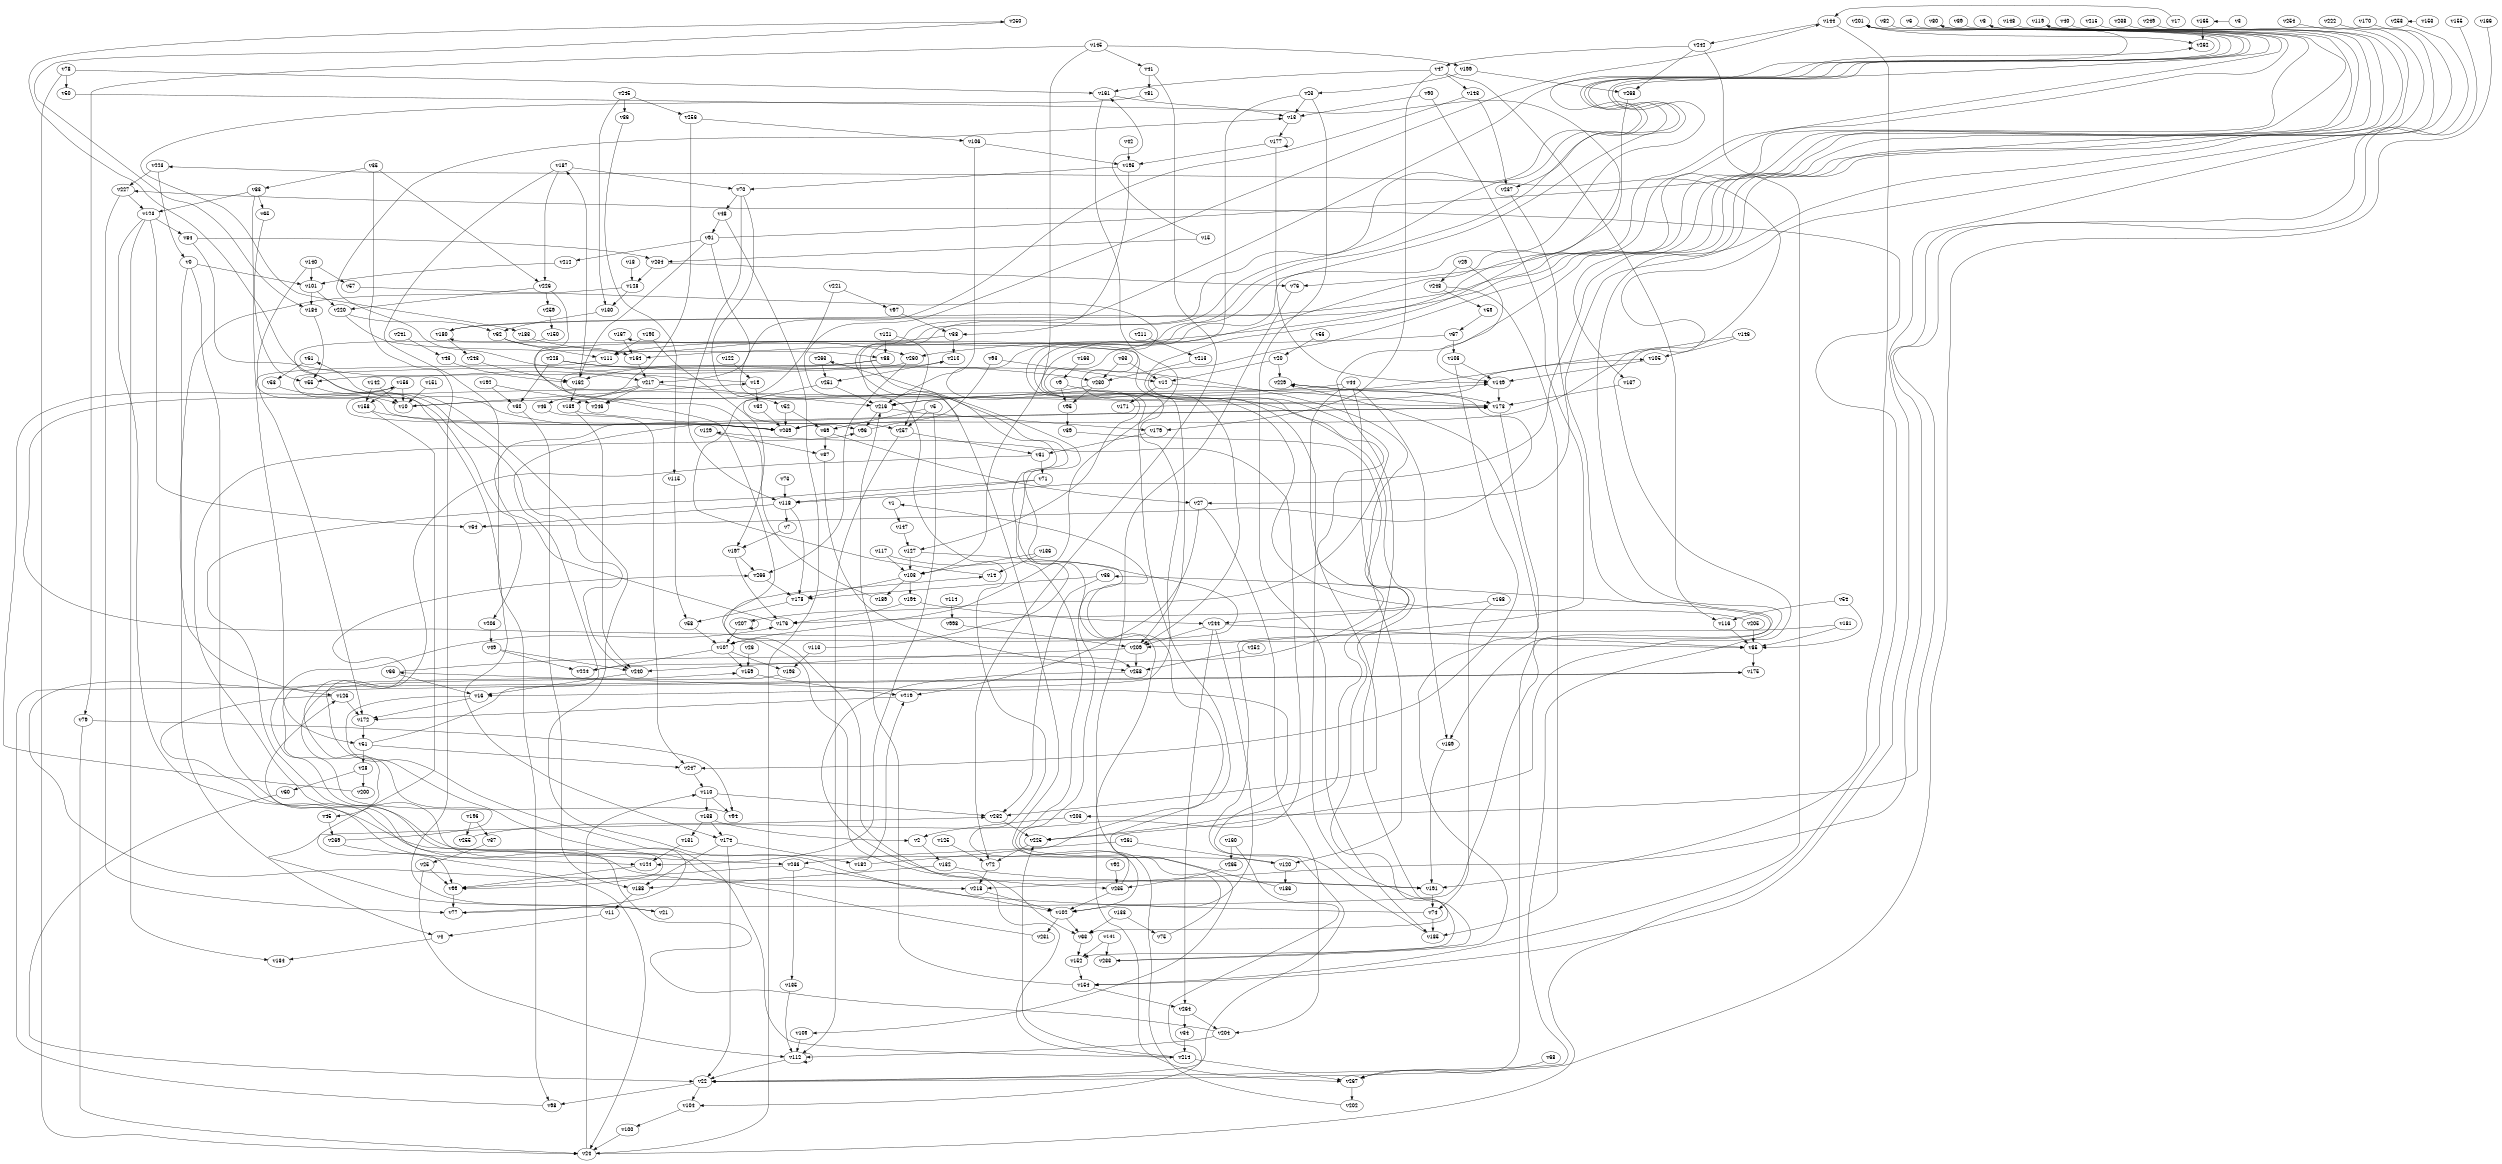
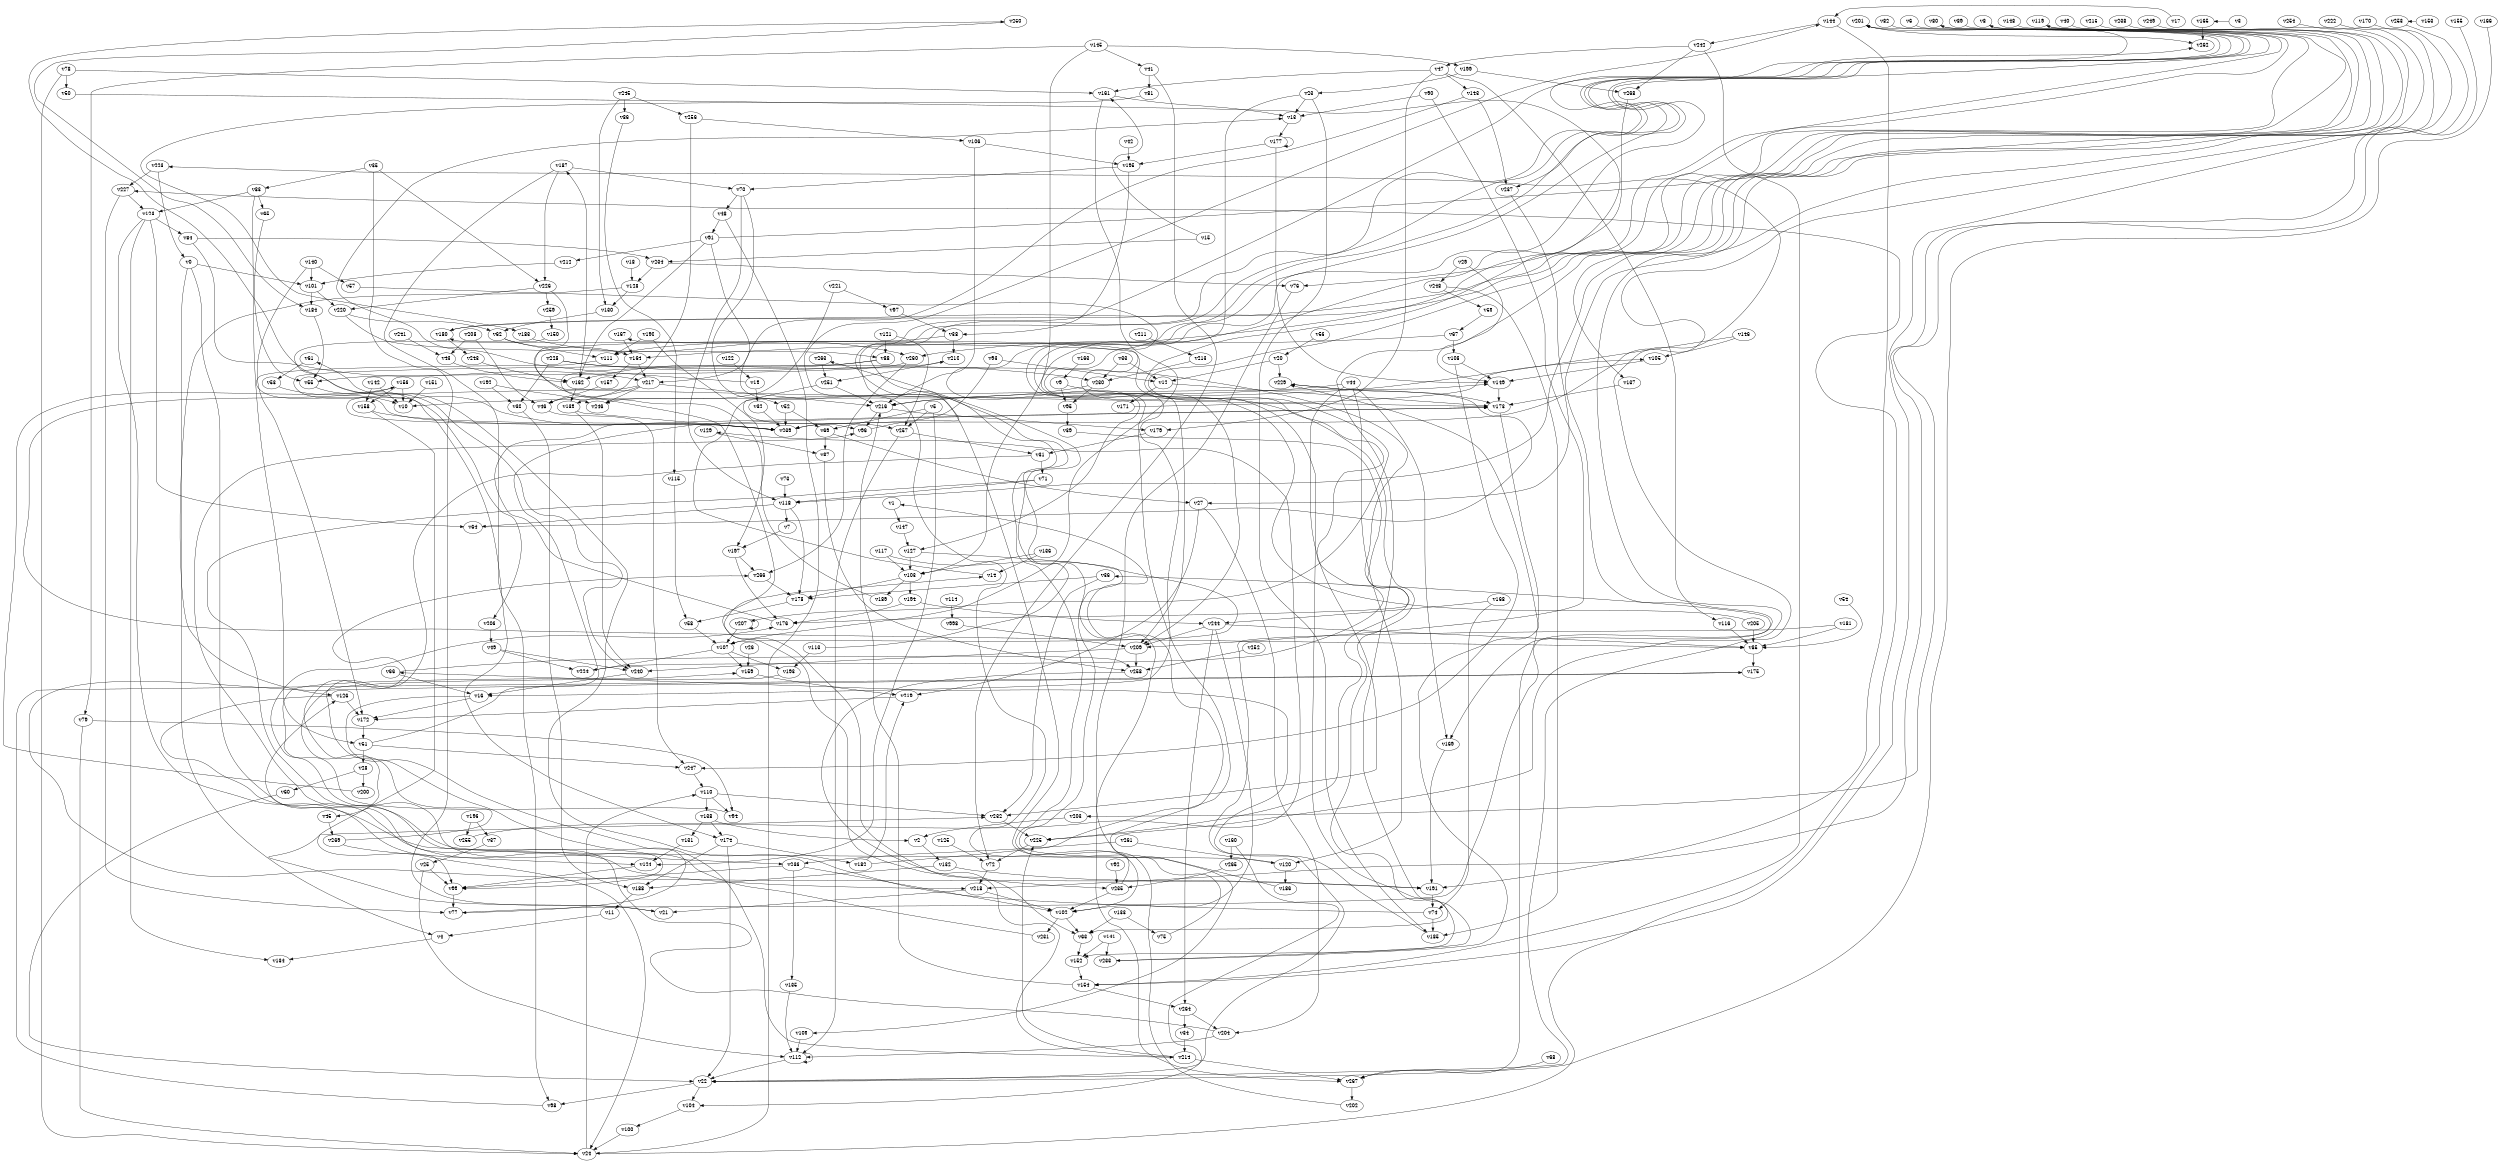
none -> (471, 335)
none -> (607, 383)
(594, 394) -> none
(1785, 608) -> none
none -> (821, 901)
